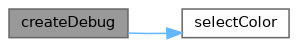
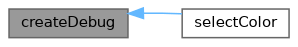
(148, 33) -> (163, 13)
